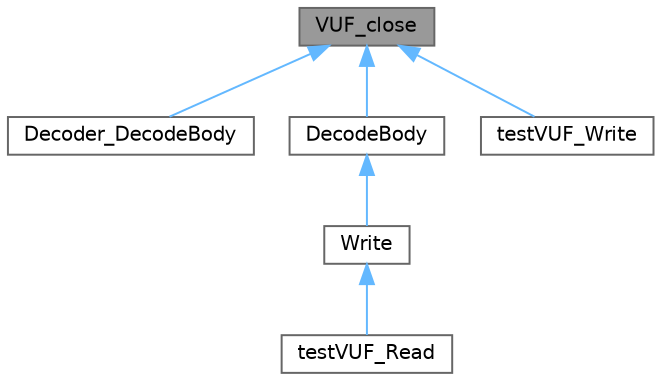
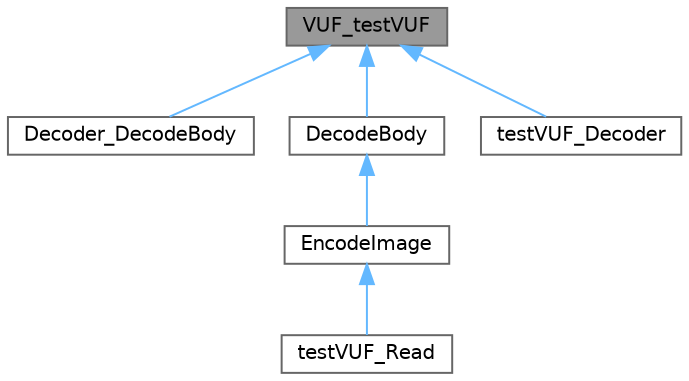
(367, 27) -> (367, 27)
(567, 136) -> (581, 136)
(367, 245) -> (367, 245)
